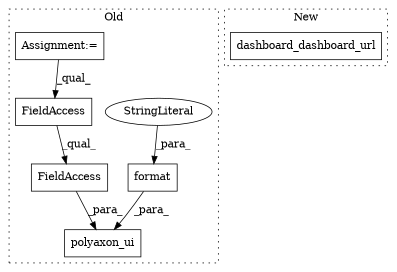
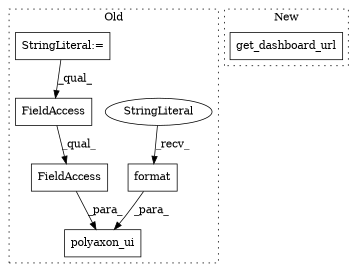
(60, 46) -> (63, 46)
(306, 46) -> (286, 46)
(173, 145) -> (173, 145)
